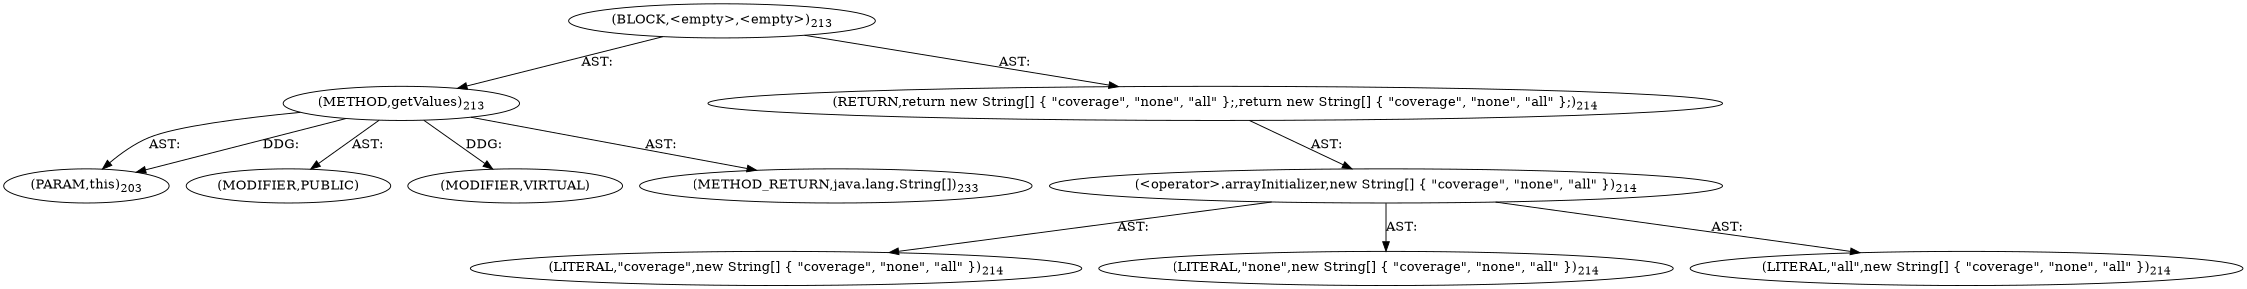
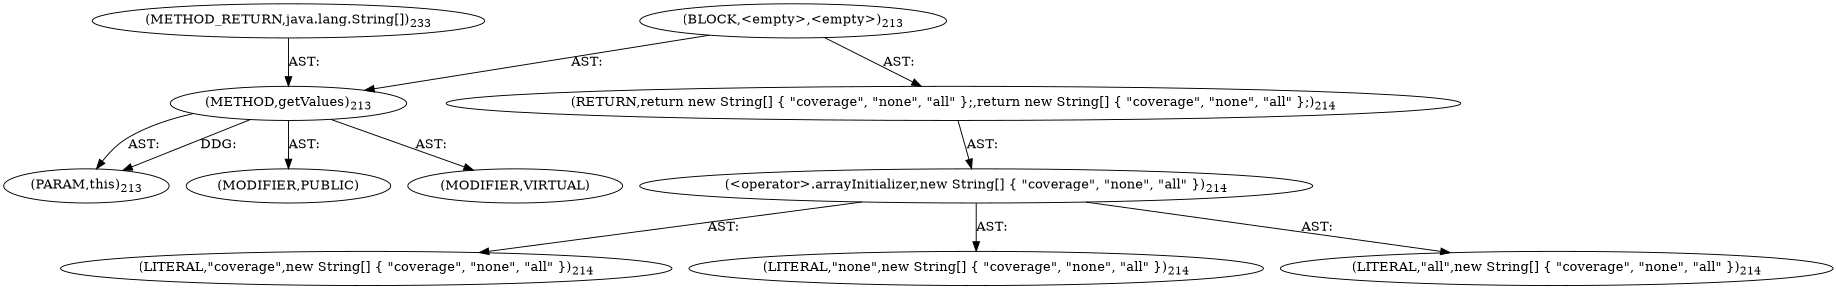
(609, 143) -> (288, 57)
(486, 145) -> (434, 145)
(131, 185) -> (131, 185)
